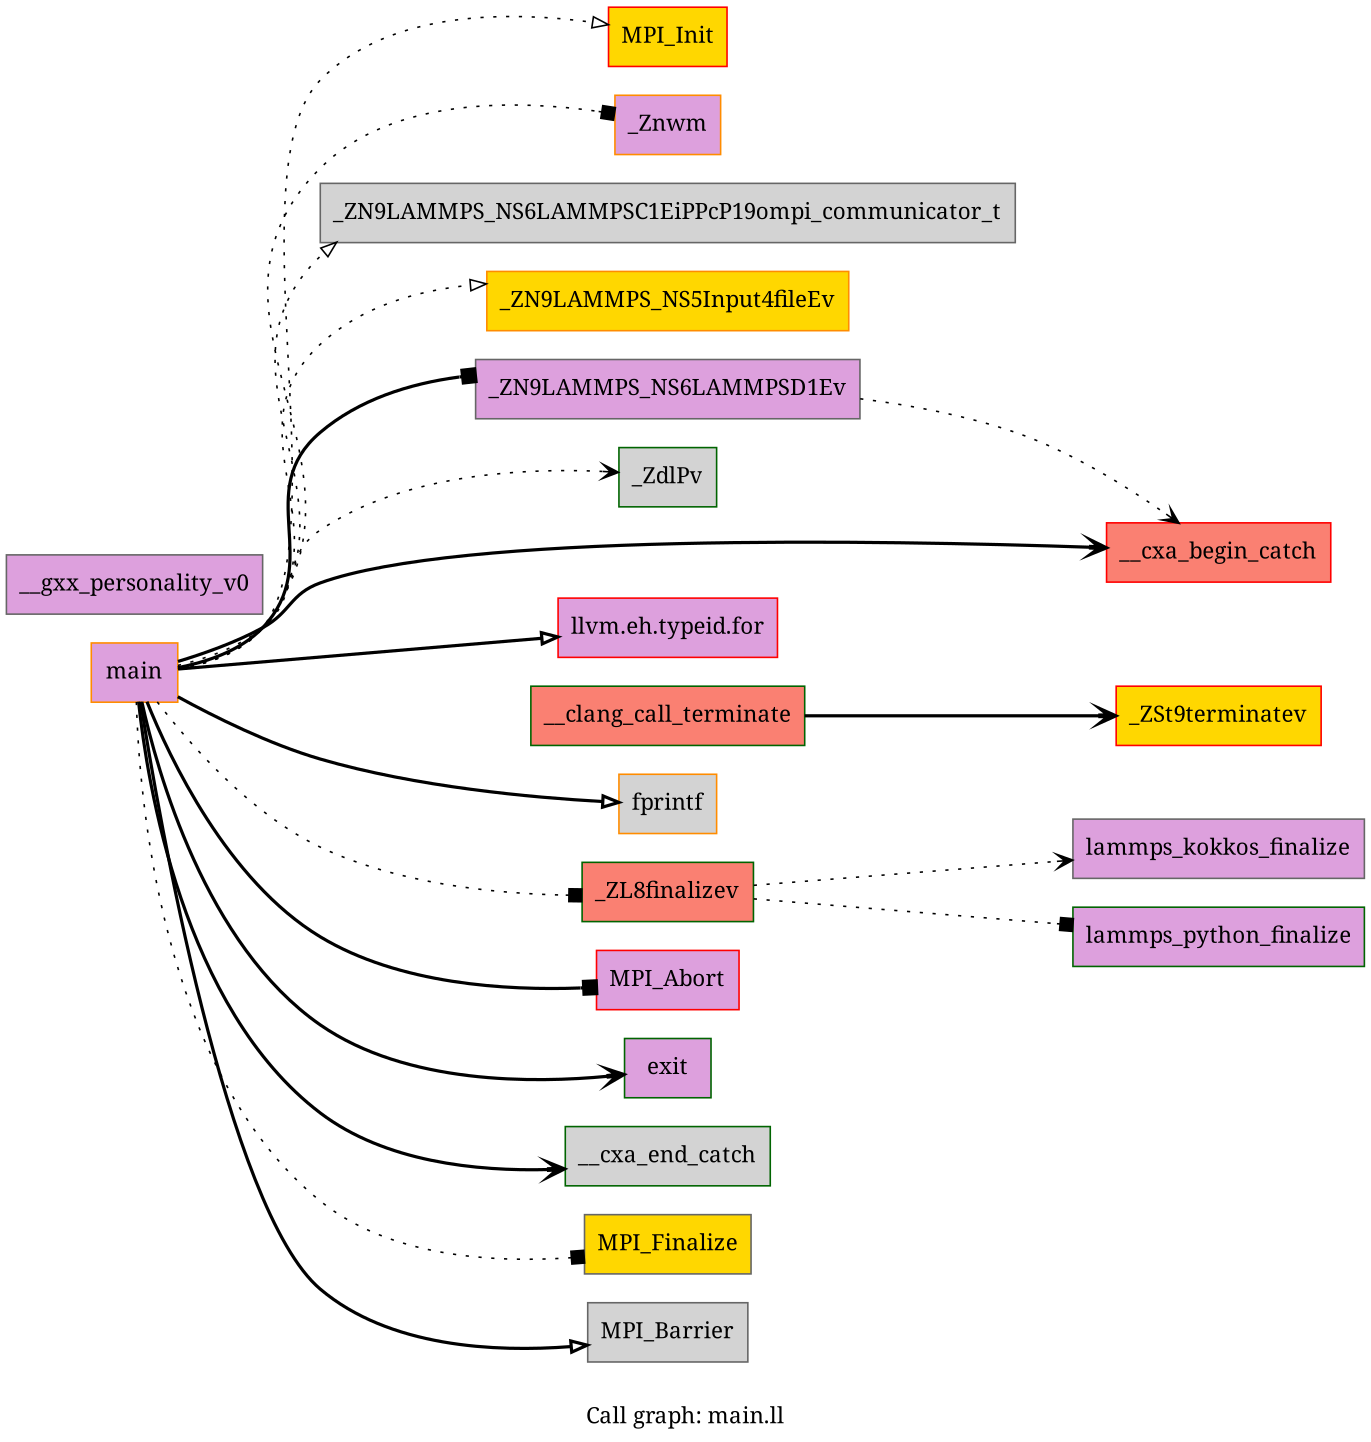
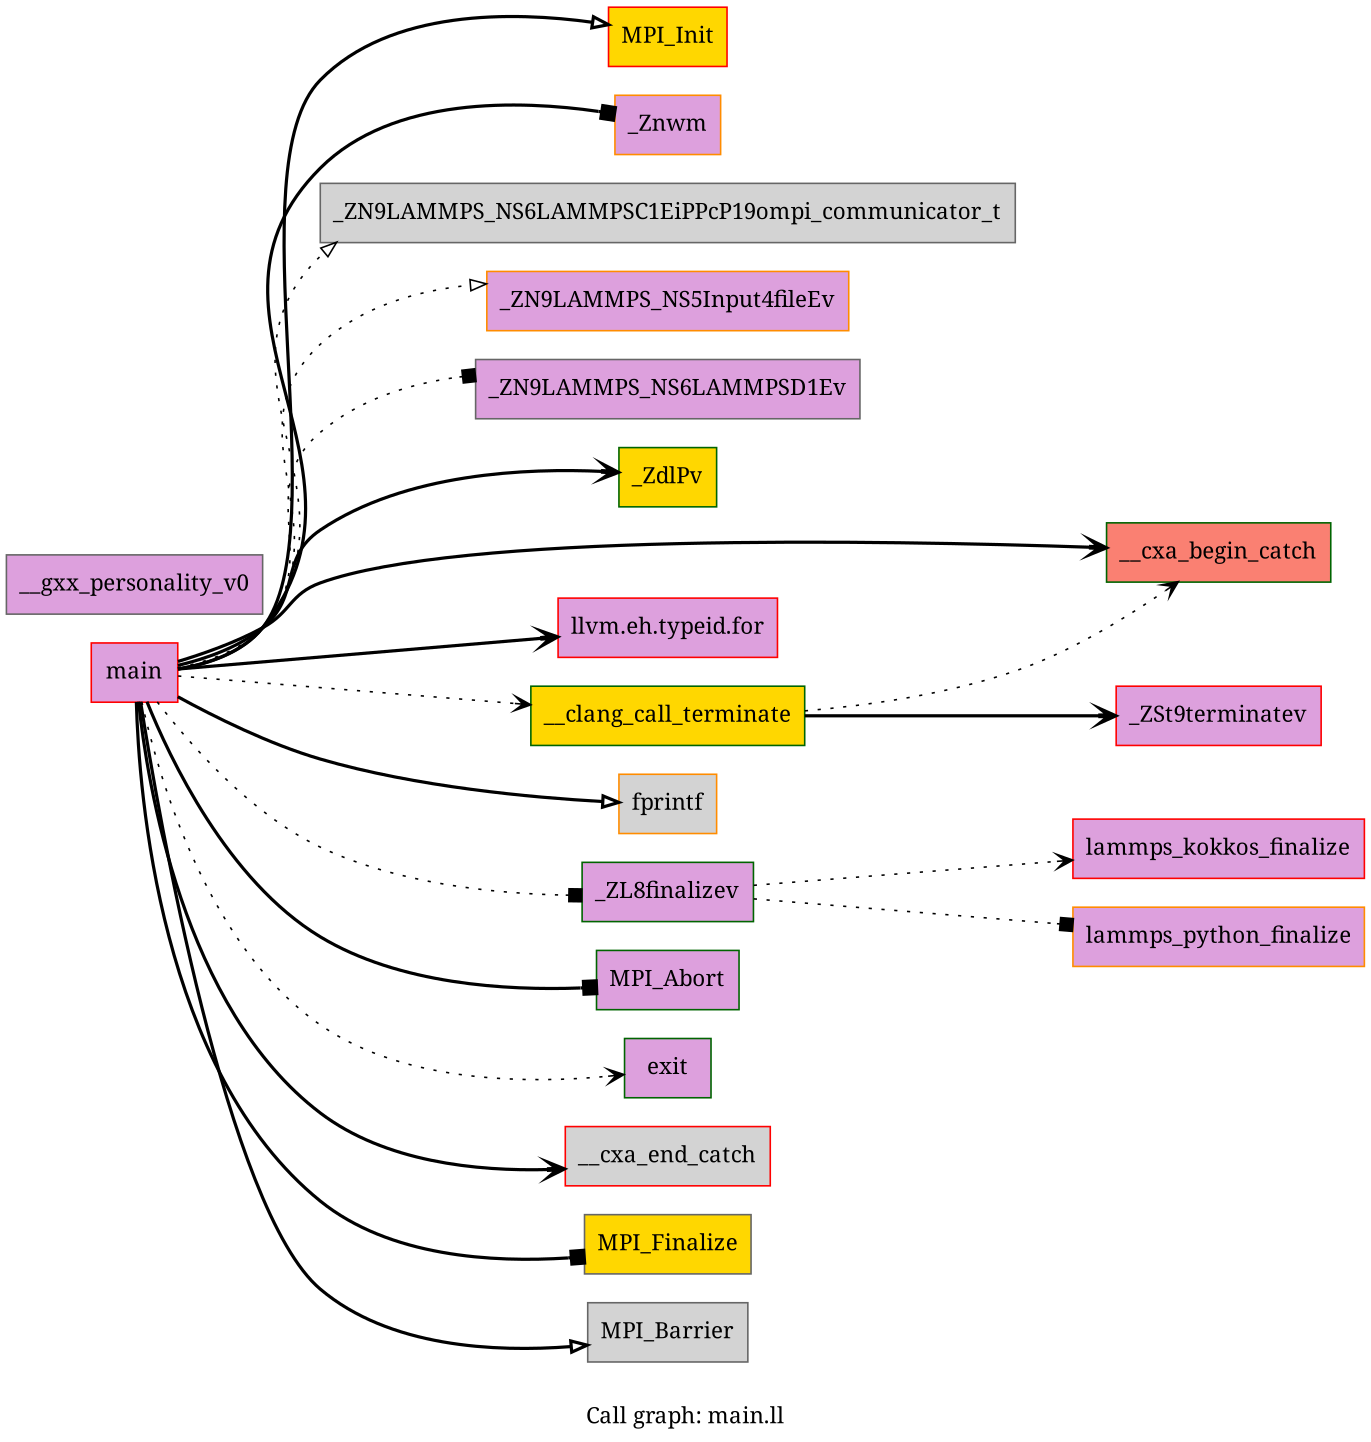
(285, 257) -> (285, 257)
(269, 299) -> (269, 299)
(668, 301) -> (668, 301)
(1021, 435) -> (994, 678)
(314, 439) -> (314, 439)
(668, 477) -> (668, 477)
(356, 510) -> (356, 510)
(1219, 552) -> (1219, 552)
(360, 654) -> (360, 654)
(135, 673) -> (135, 673)
none -> (346, 690)
(668, 716) -> (668, 716)
(1219, 716) -> (1219, 716)
(1219, 849) -> (1219, 849)
(668, 892) -> (668, 892)
(1219, 937) -> (1219, 937)
(668, 980) -> (668, 980)
(290, 999) -> (290, 999)
(241, 1107) -> (241, 1107)
(668, 1156) -> (668, 1156)
